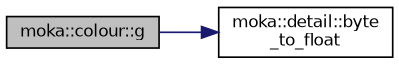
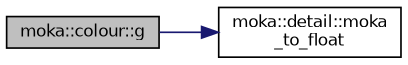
(306, 32) -> (310, 32)
